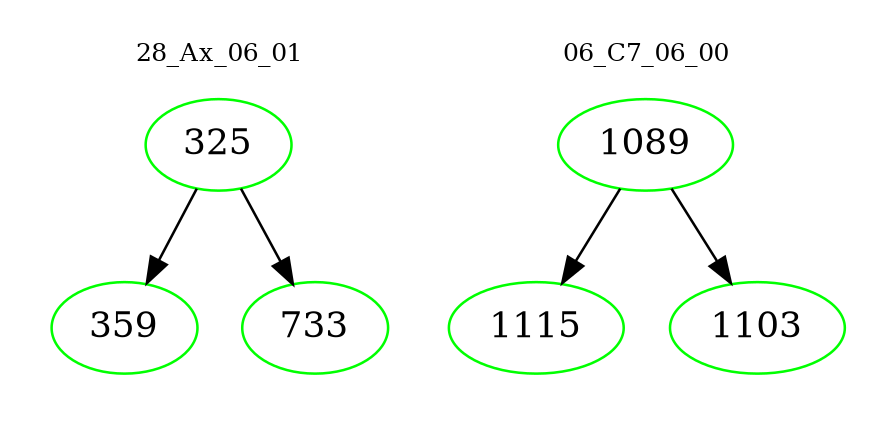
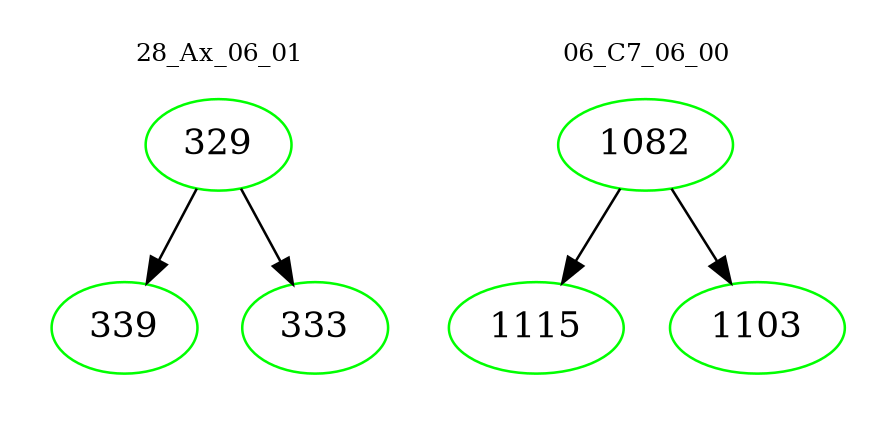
(219, 145) -> (219, 145)
(646, 145) -> (646, 145)
(125, 328) -> (125, 328)
(315, 328) -> (315, 328)
